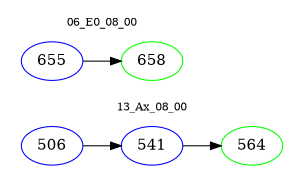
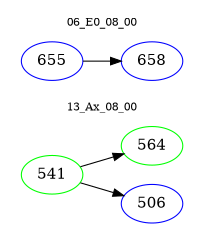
(152, 61) -> (152, 61)
(97, 146) -> (97, 188)
(152, 146) -> (52, 175)
